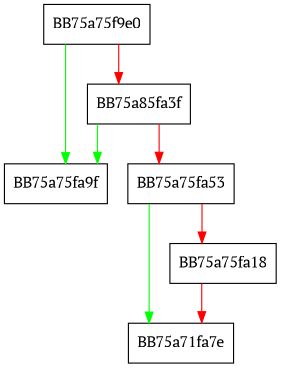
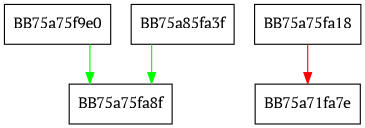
(119, 59) -> none
(56, 184) -> (121, 104)
(181, 184) -> none
